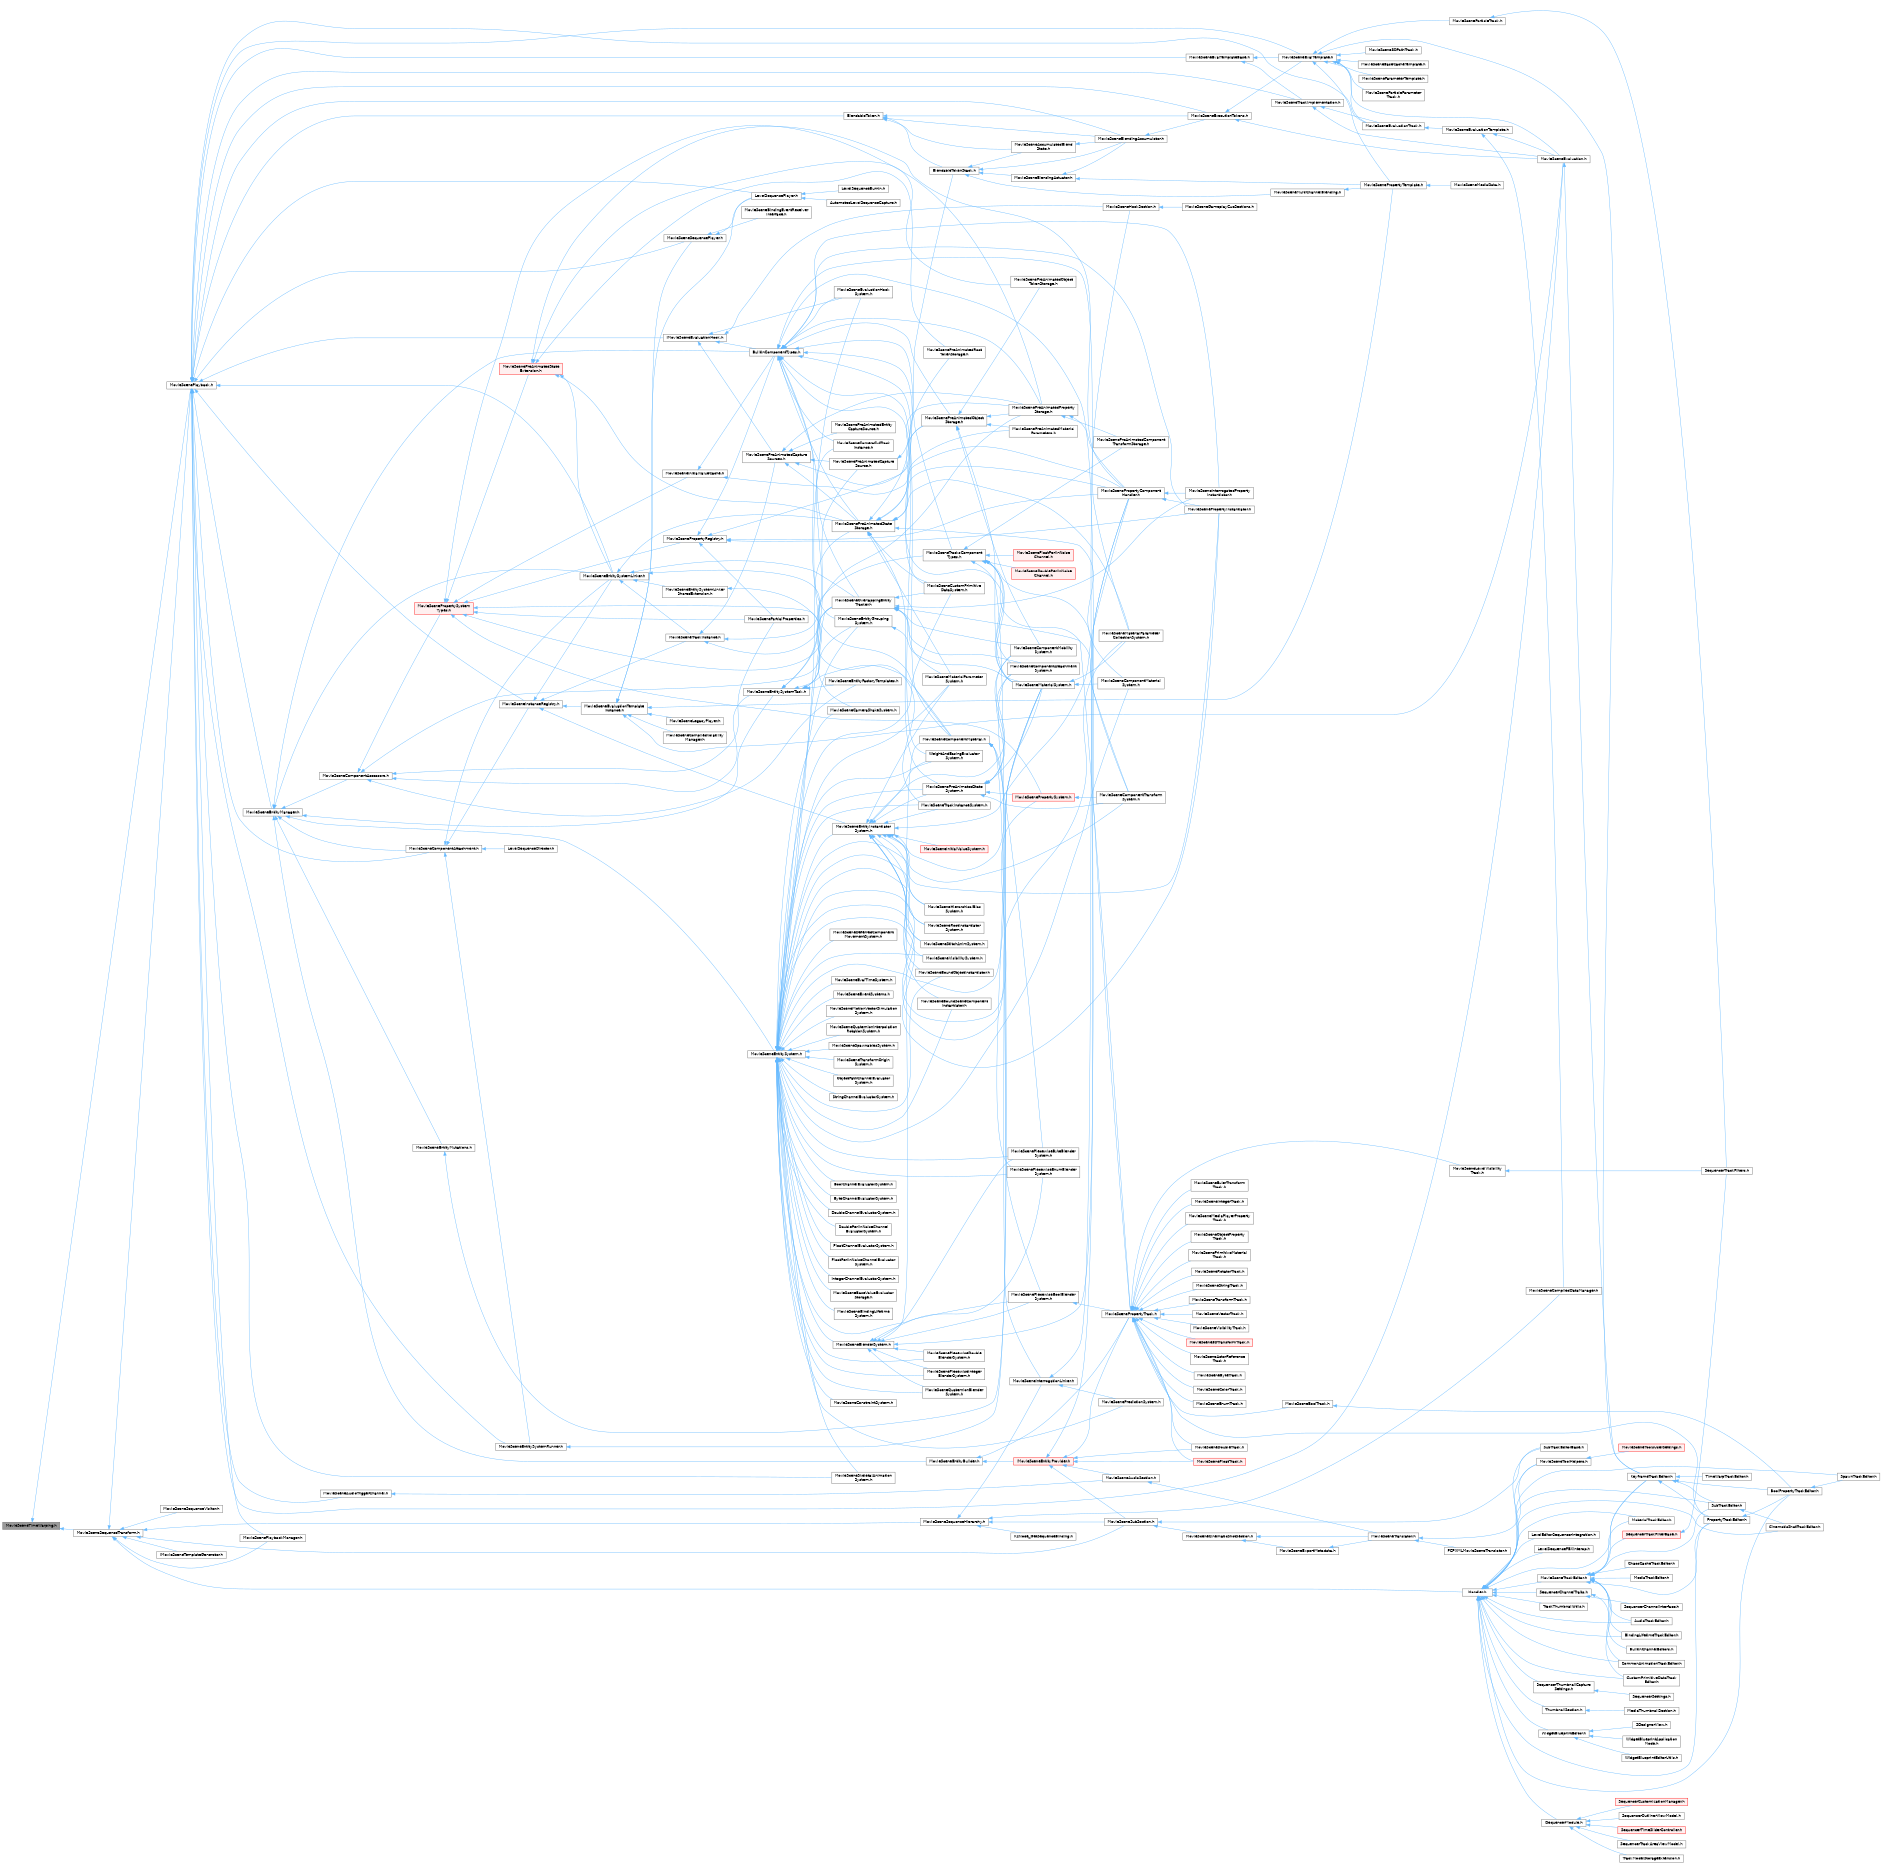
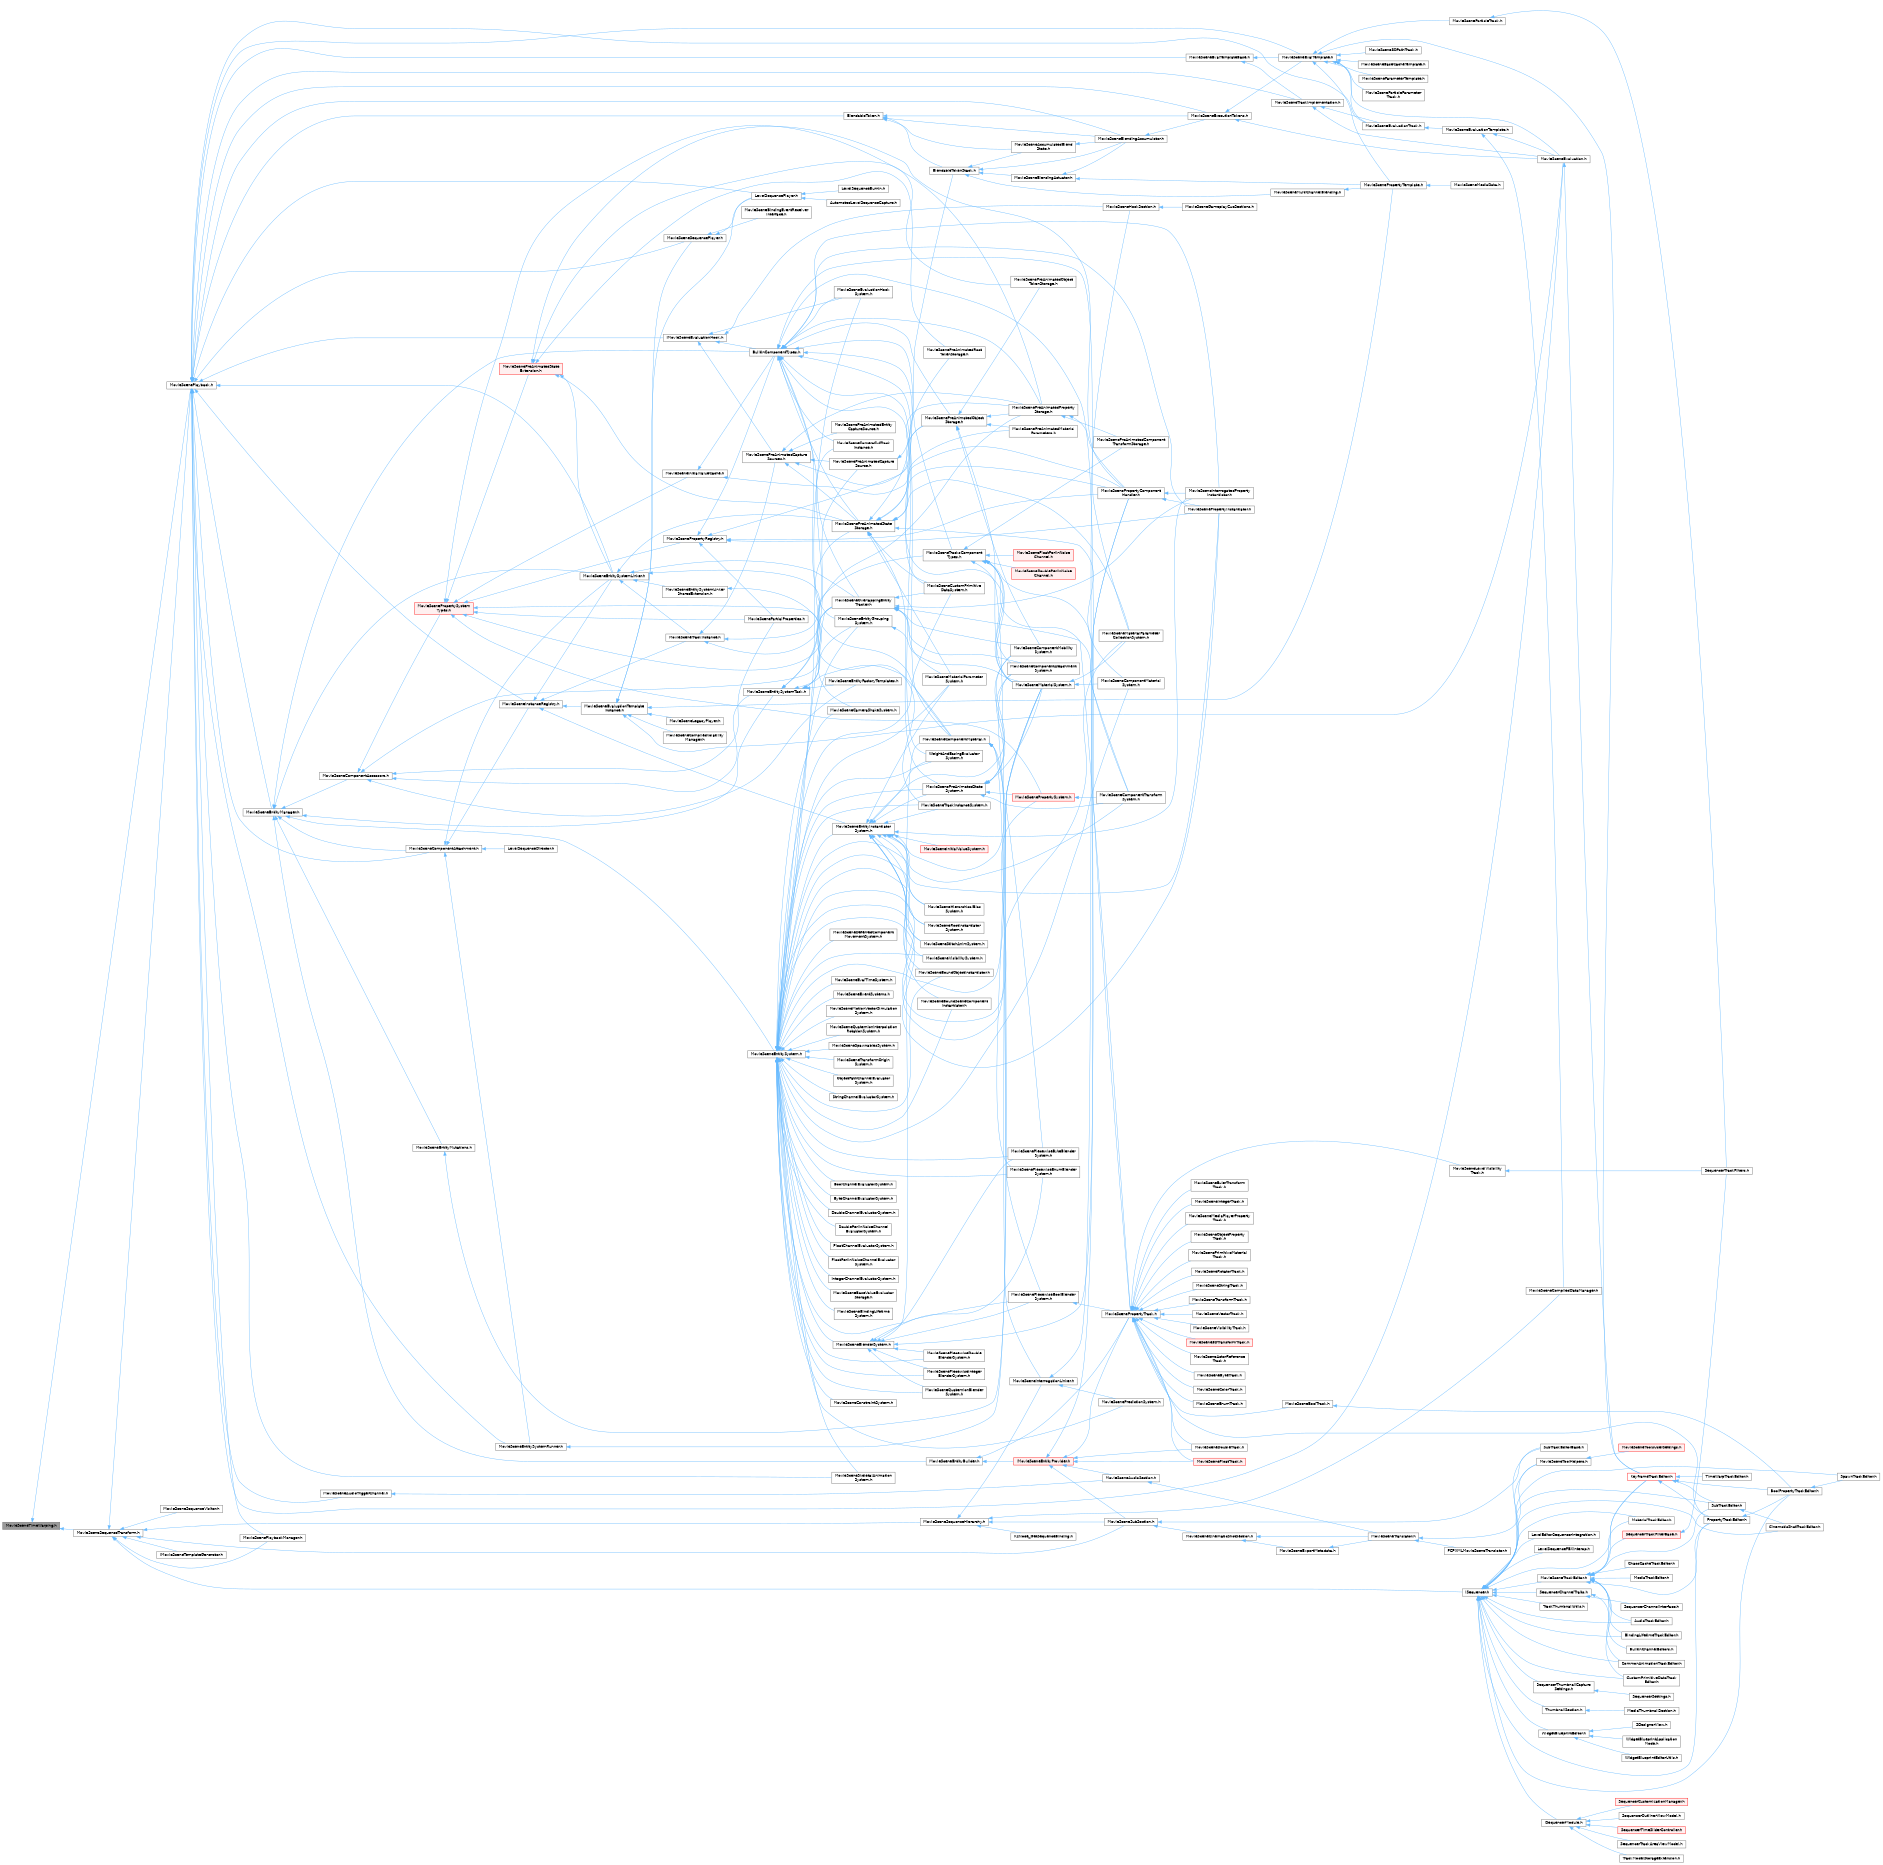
(1069, 713) -> (1174, 790)
(1652, 1477) -> (1652, 1477)
(1477, 1593) -> (1477, 1593)
